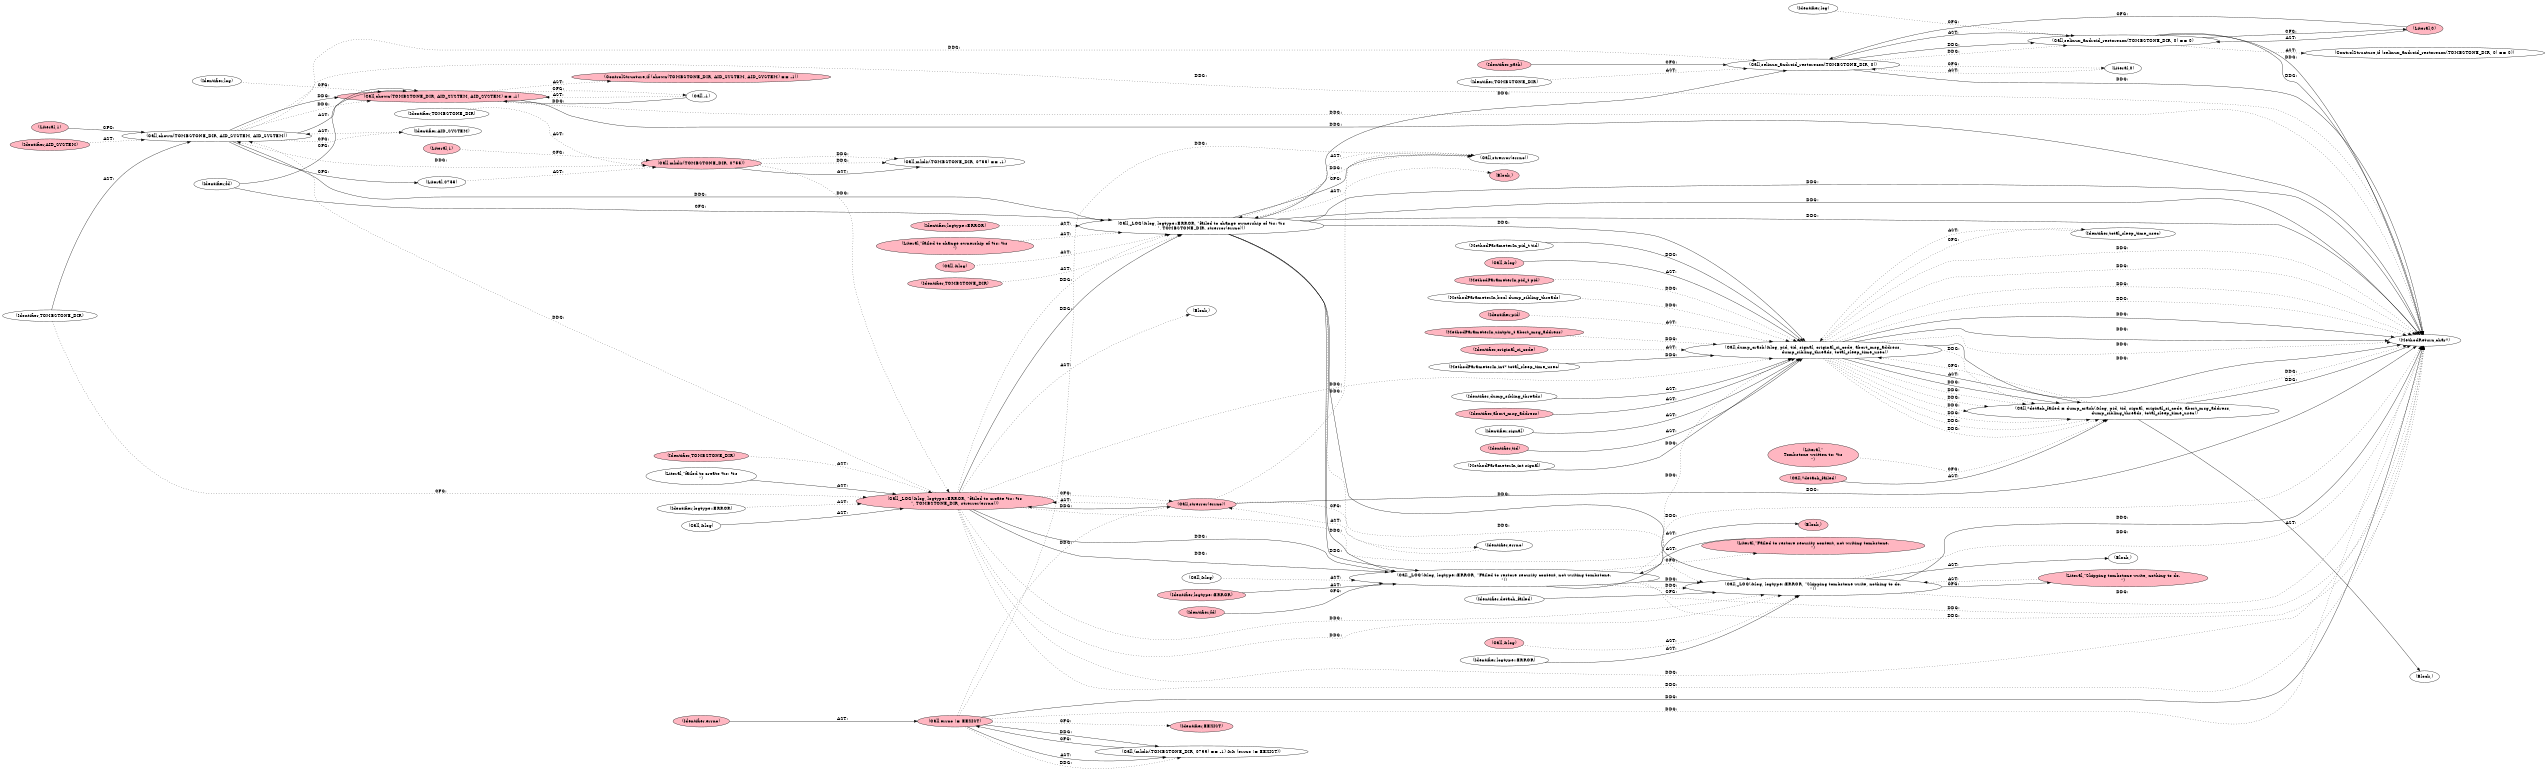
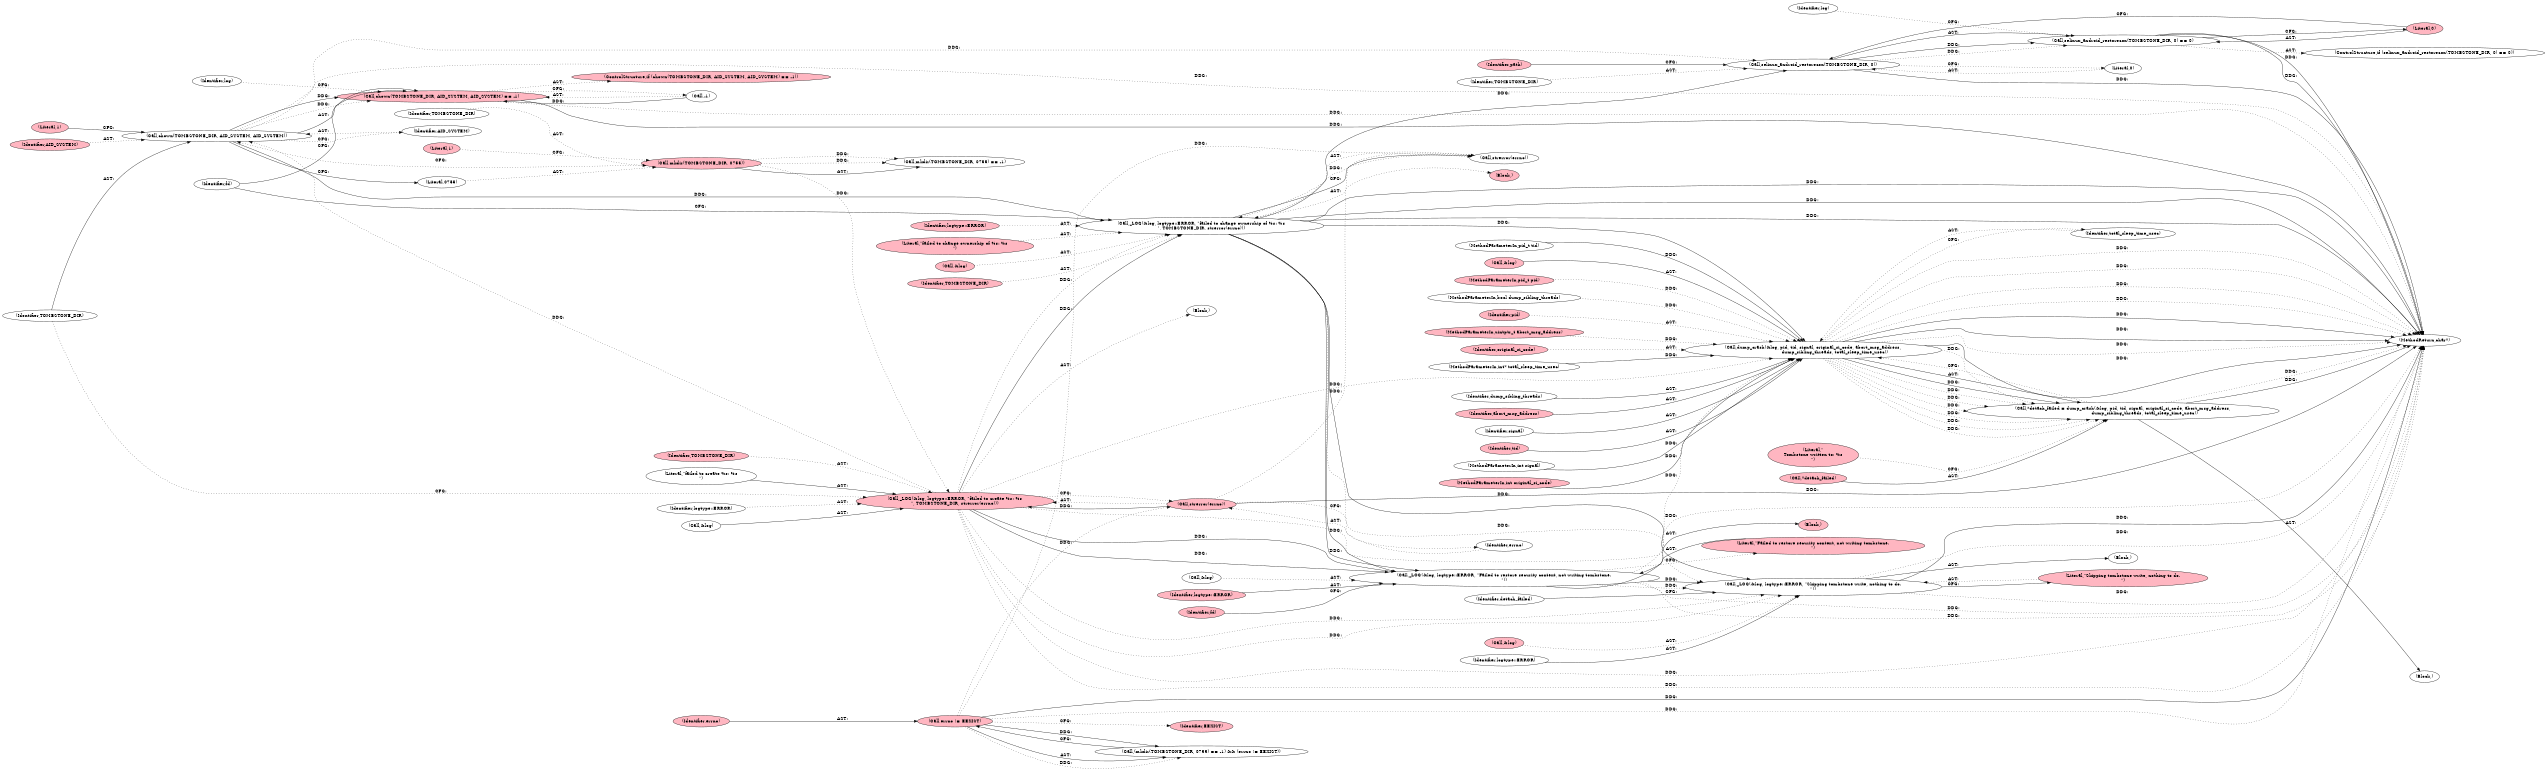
(442, 160) -> (442, 160)
none -> (1504, 483)
